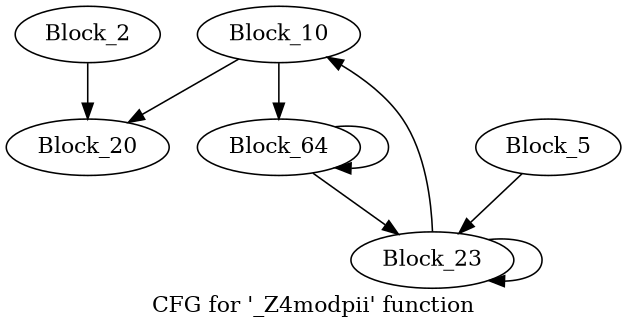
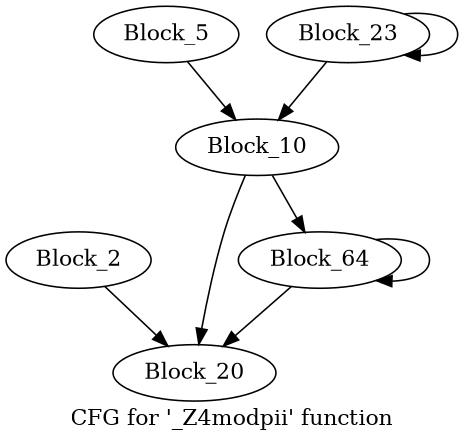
(496, 198) -> (206, 84)
(349, 199) -> (263, 311)
